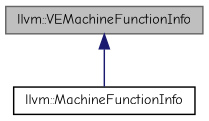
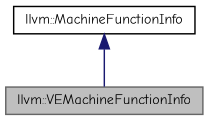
(104, 68) -> (104, 68)
